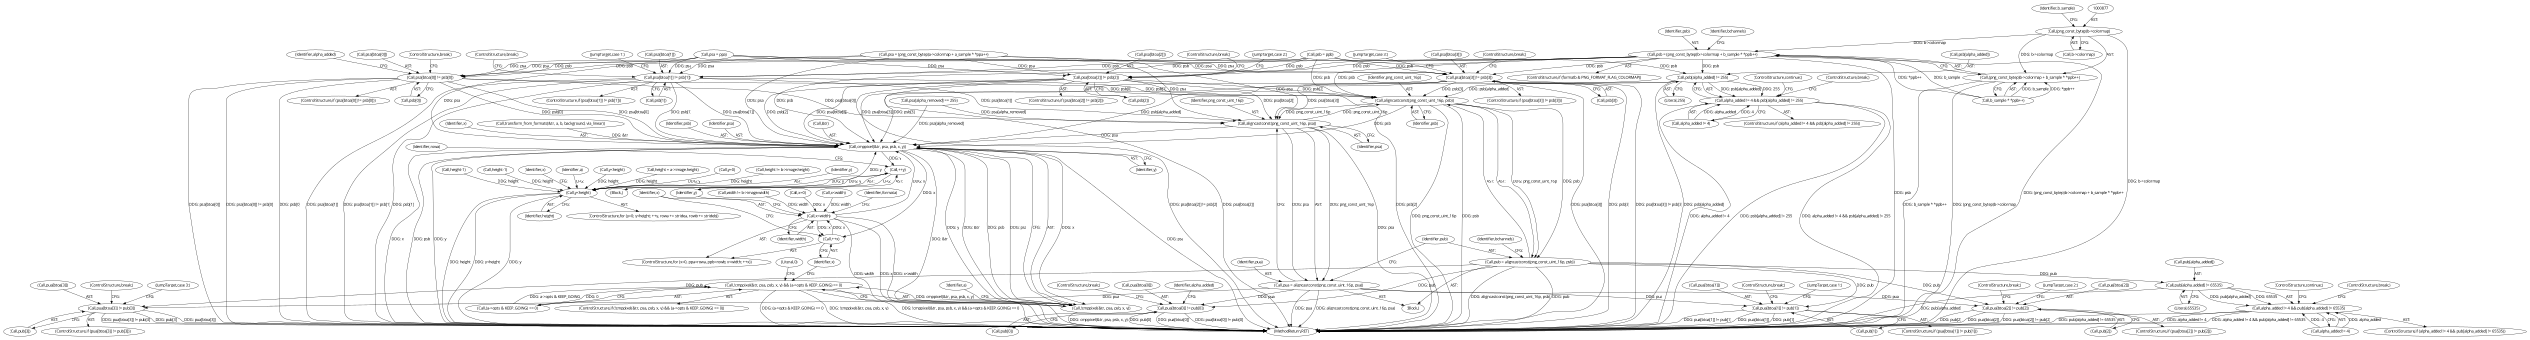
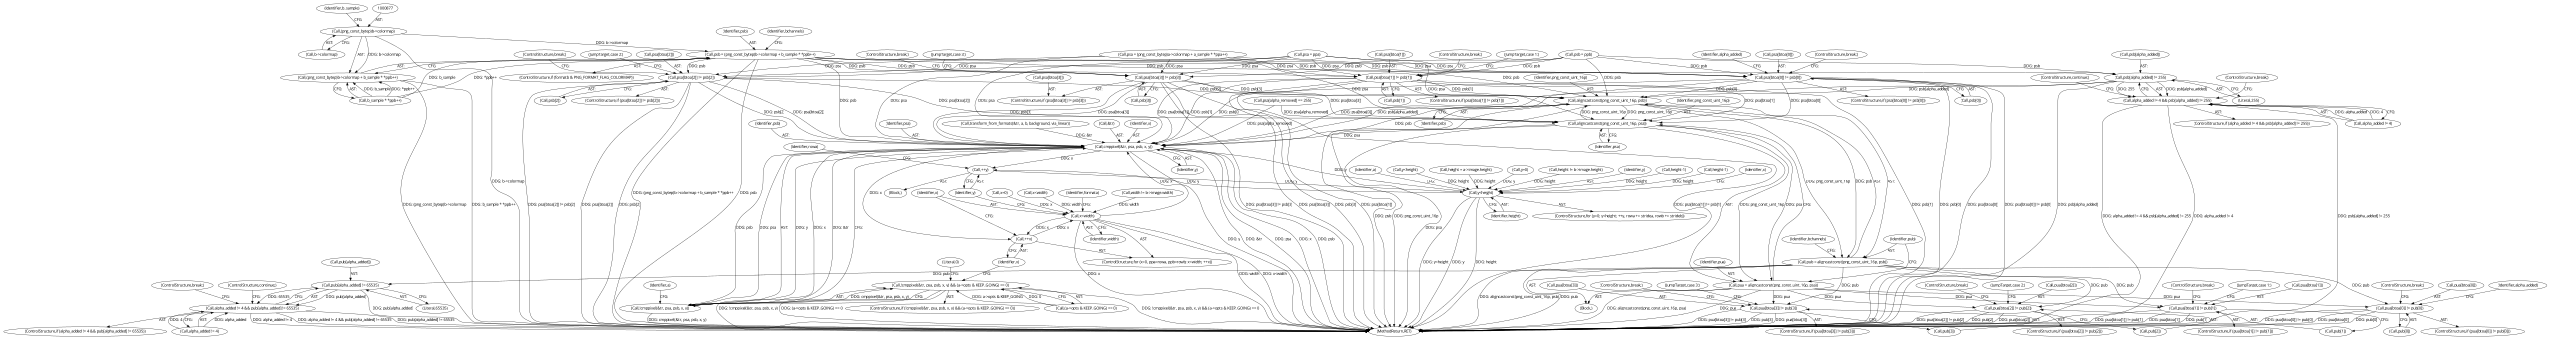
(1457, 66) -> (1048, 88)
none -> (295, 295)
none -> (2473, 332)
